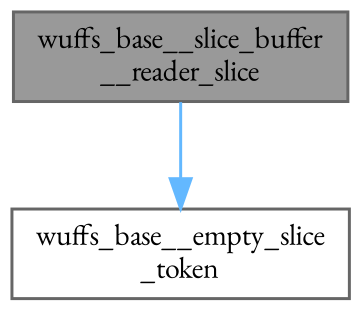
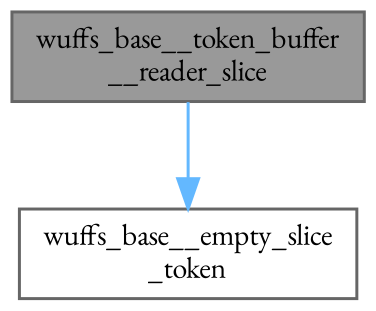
(181, 57) -> (188, 57)
